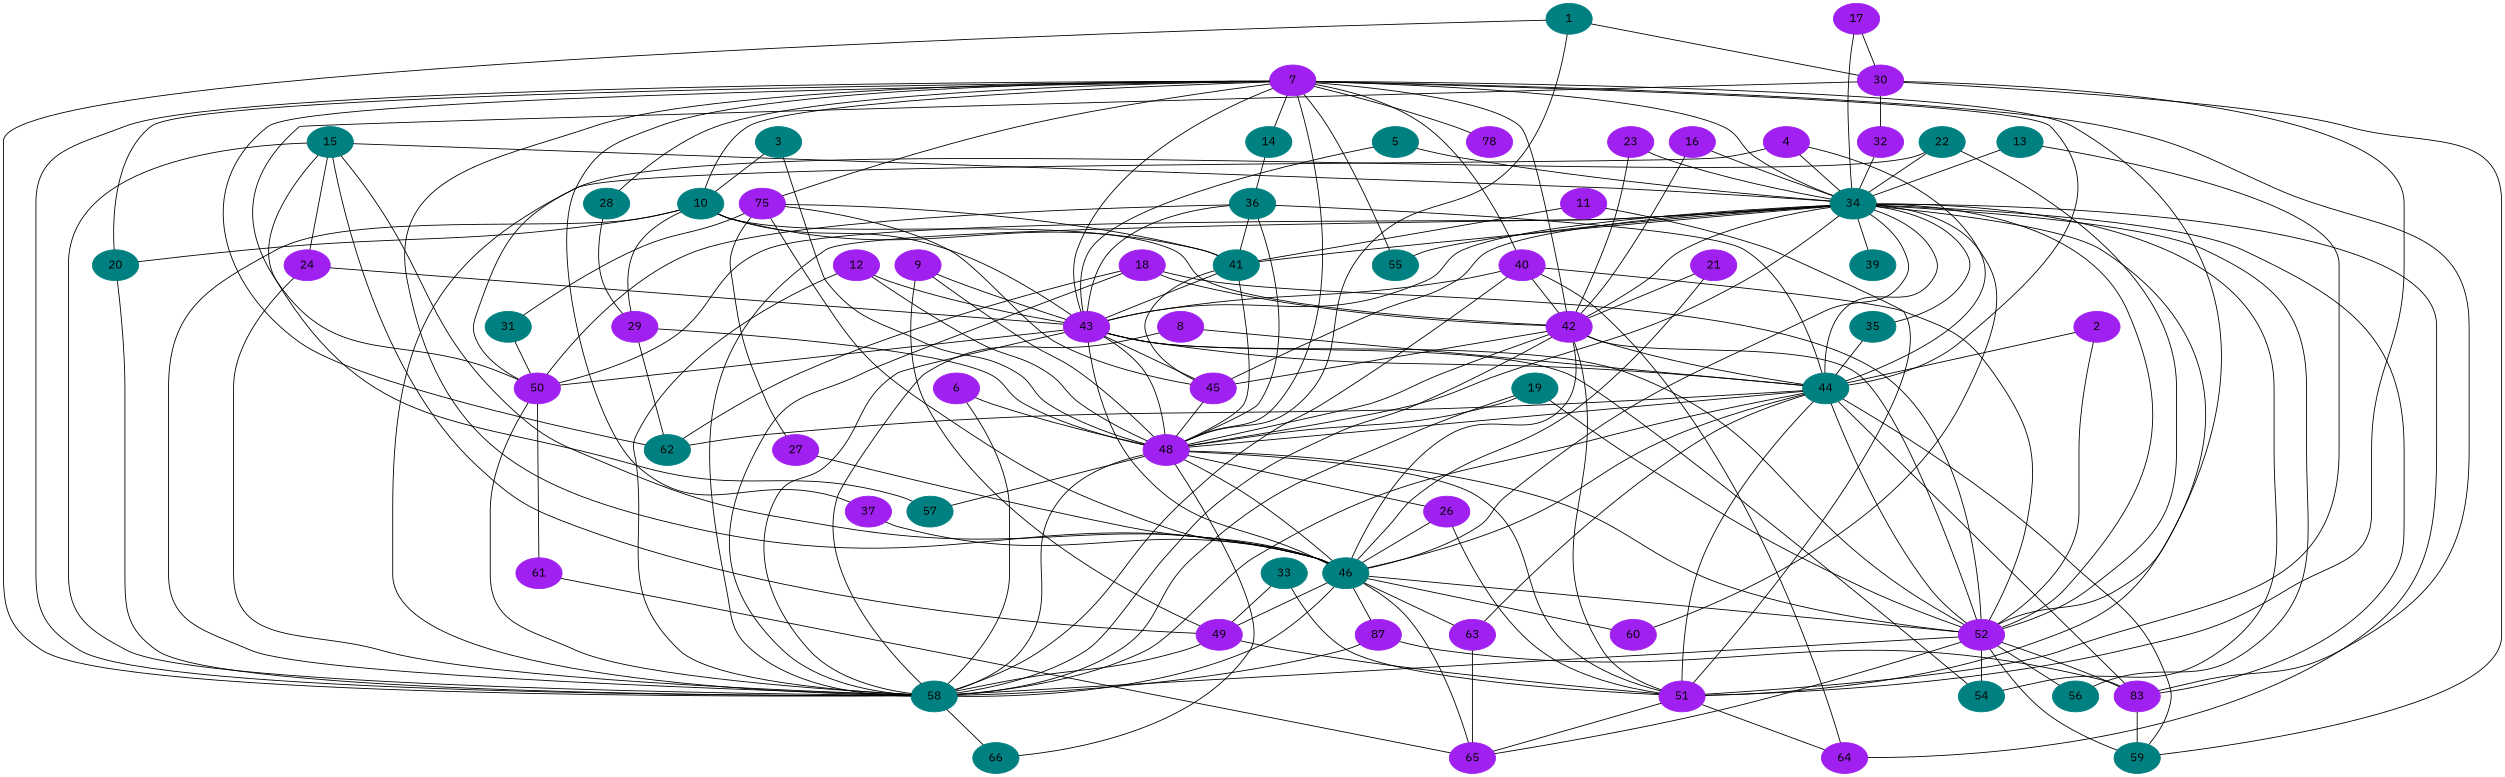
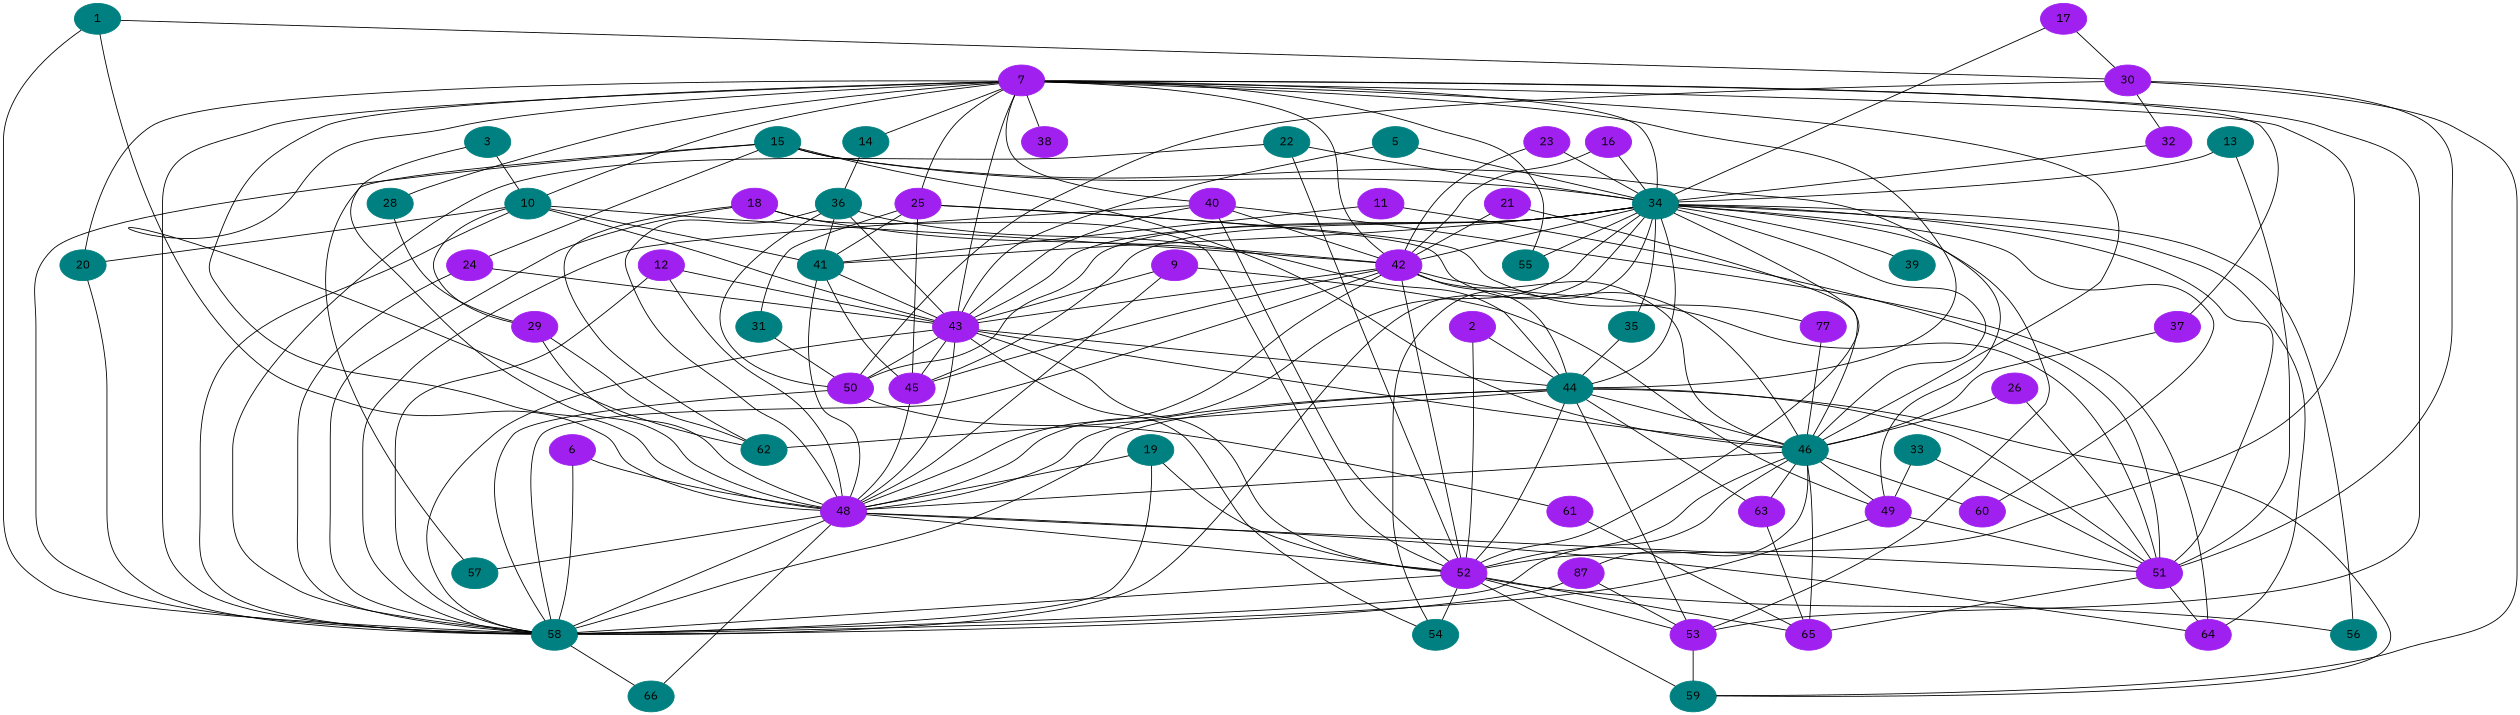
(1490, 142) -> (1045, 142)
(1786, 142) -> none
(762, 204) -> (918, 204)
none -> (1177, 295)
(1181, 327) -> none
(796, 450) -> (1823, 327)
(1312, 482) -> (1495, 548)
(2137, 696) -> (1693, 635)
